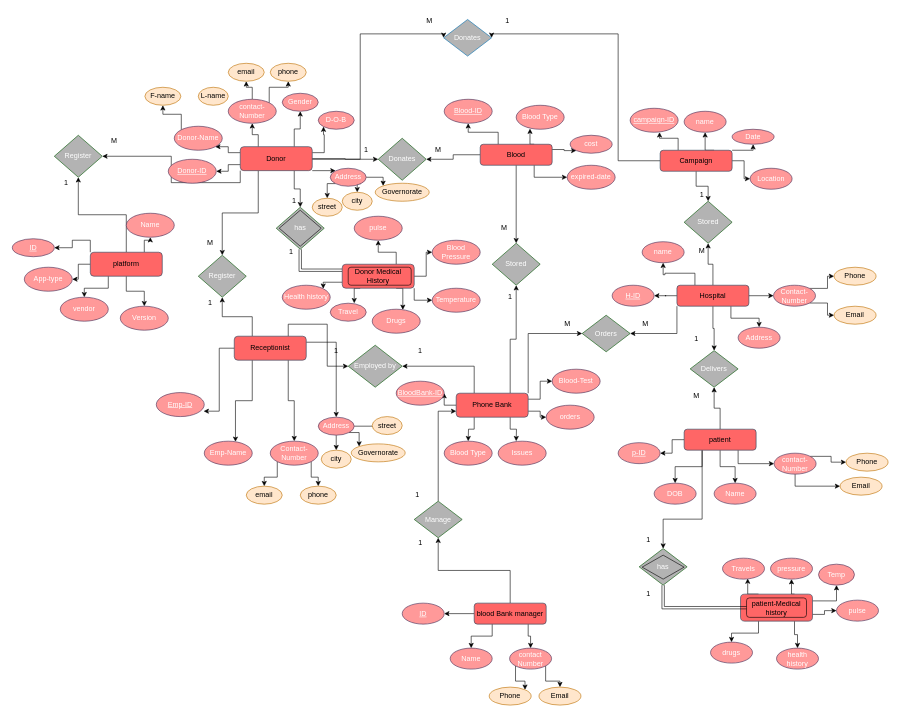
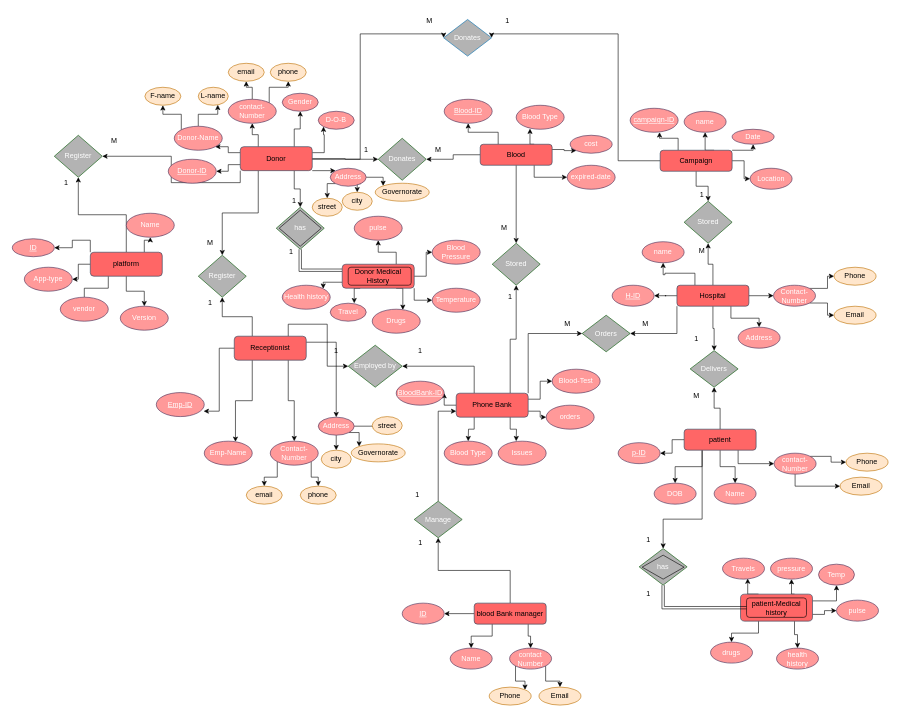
none -> (218, 113)
(84, 291) -> (84, 293)
